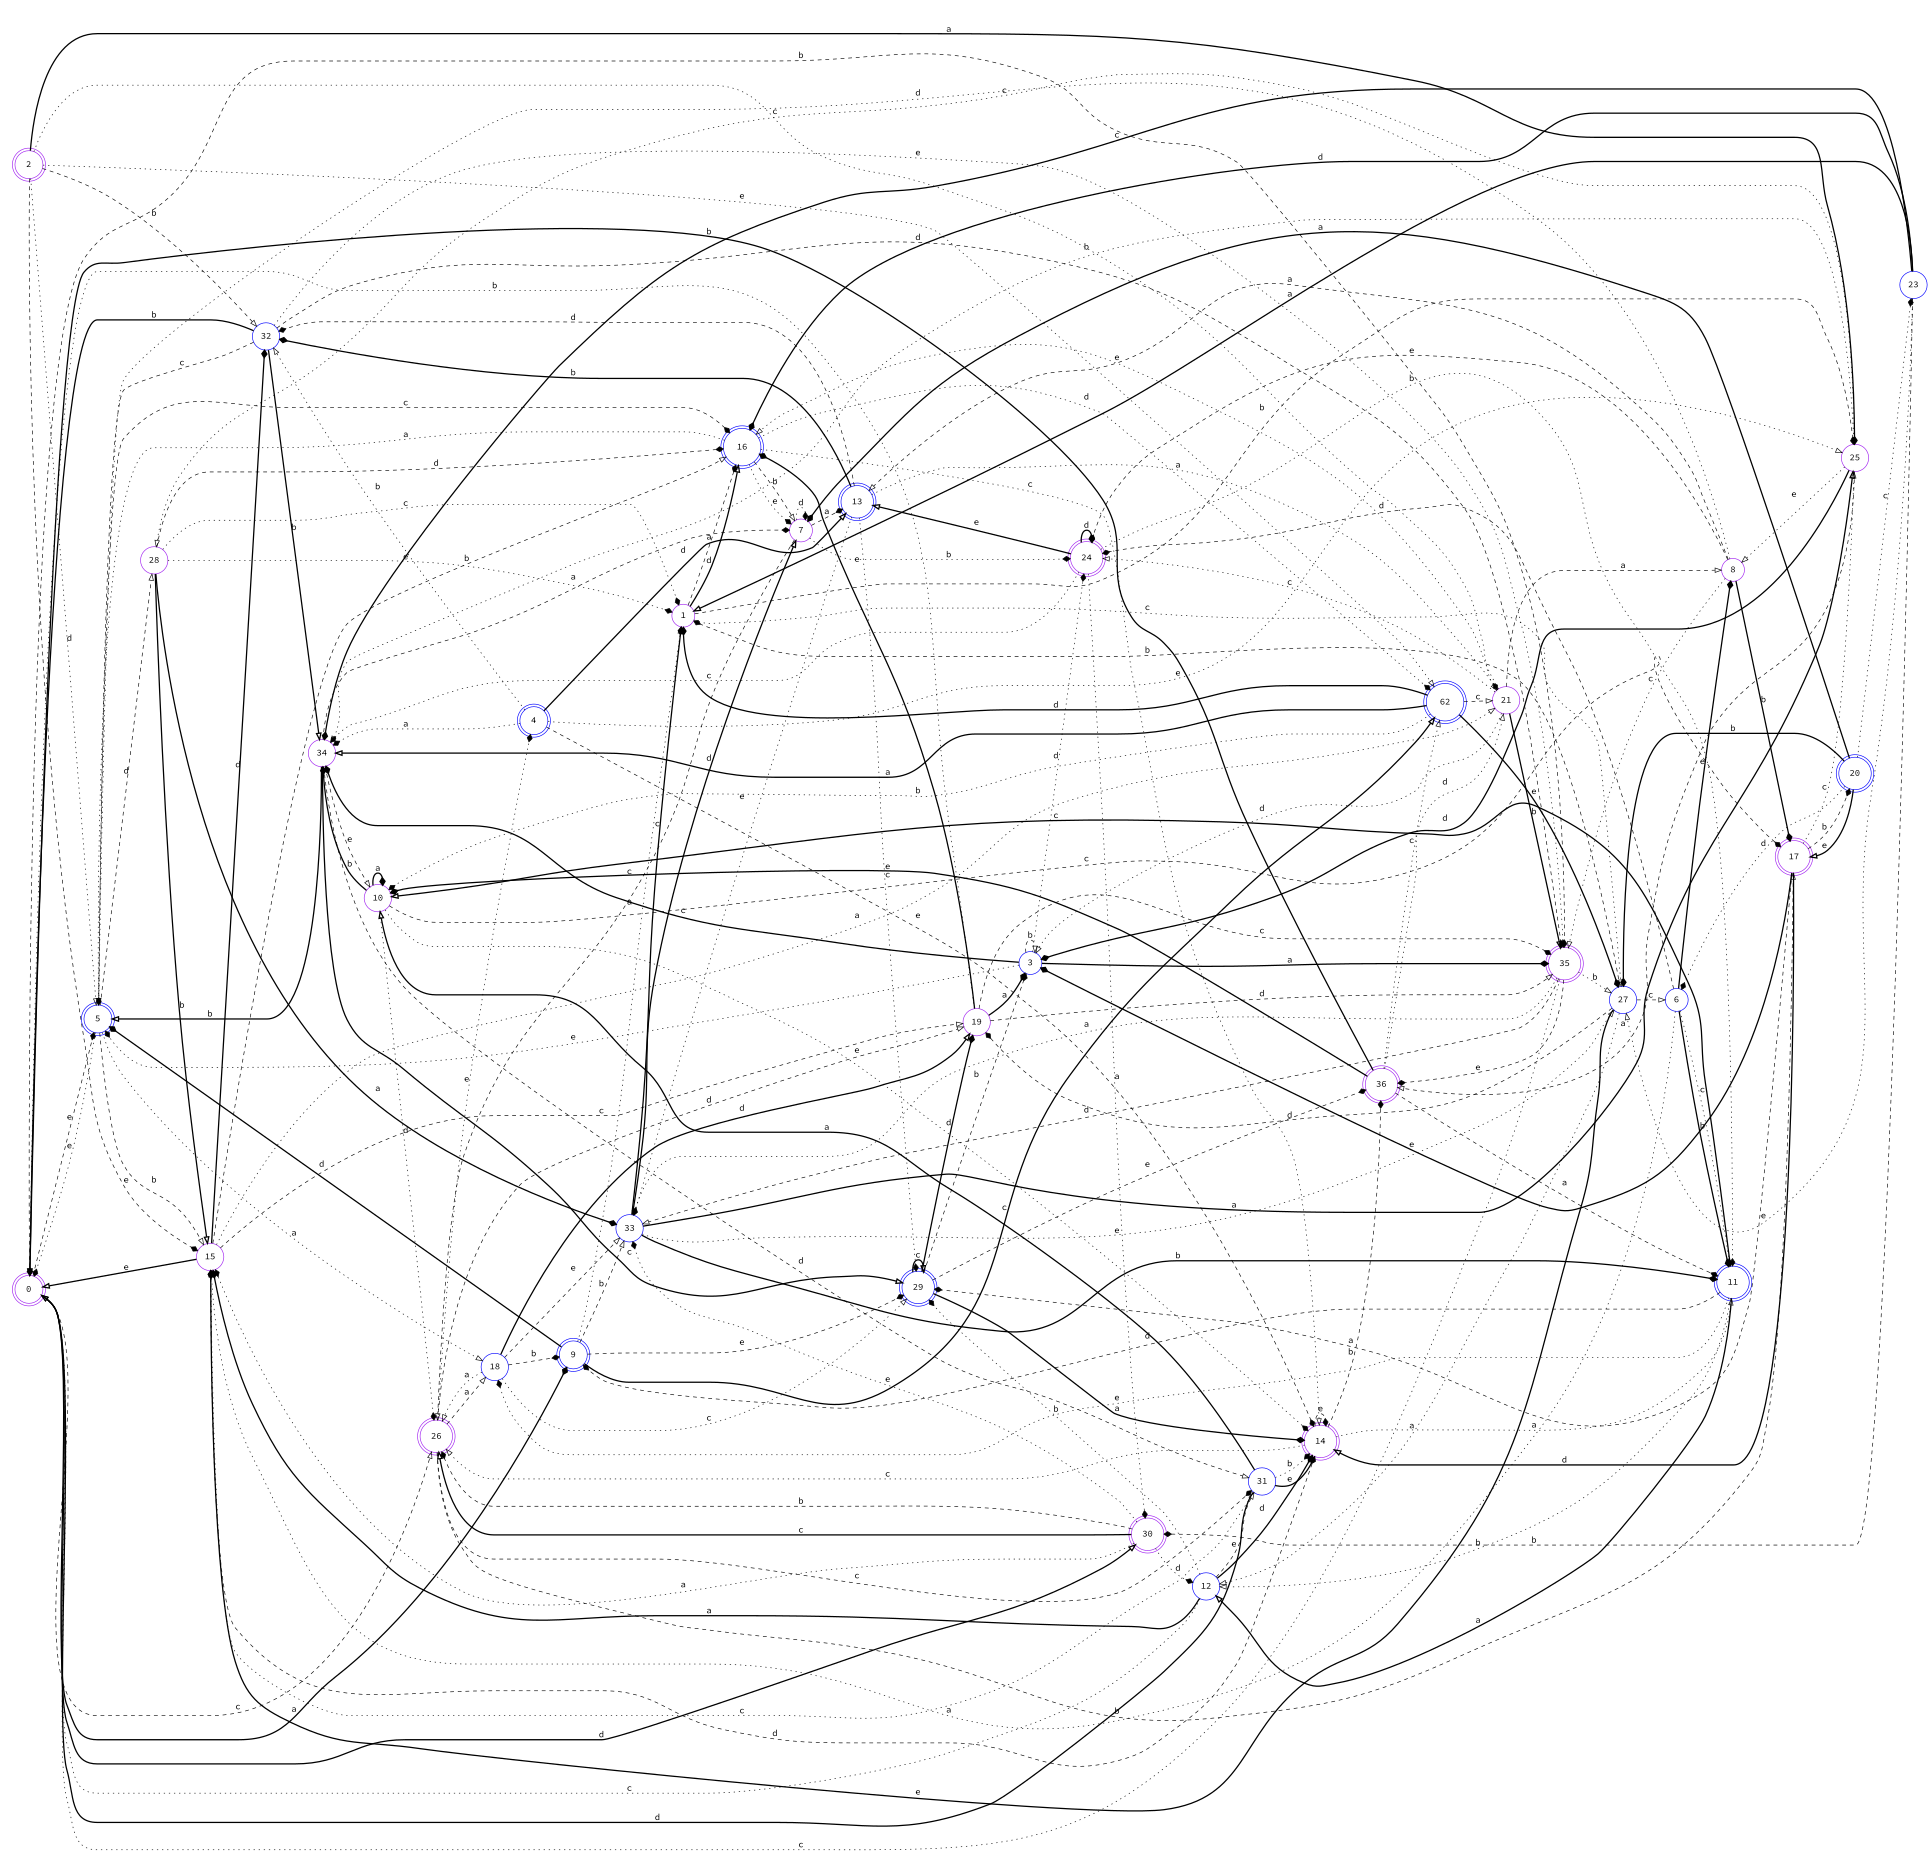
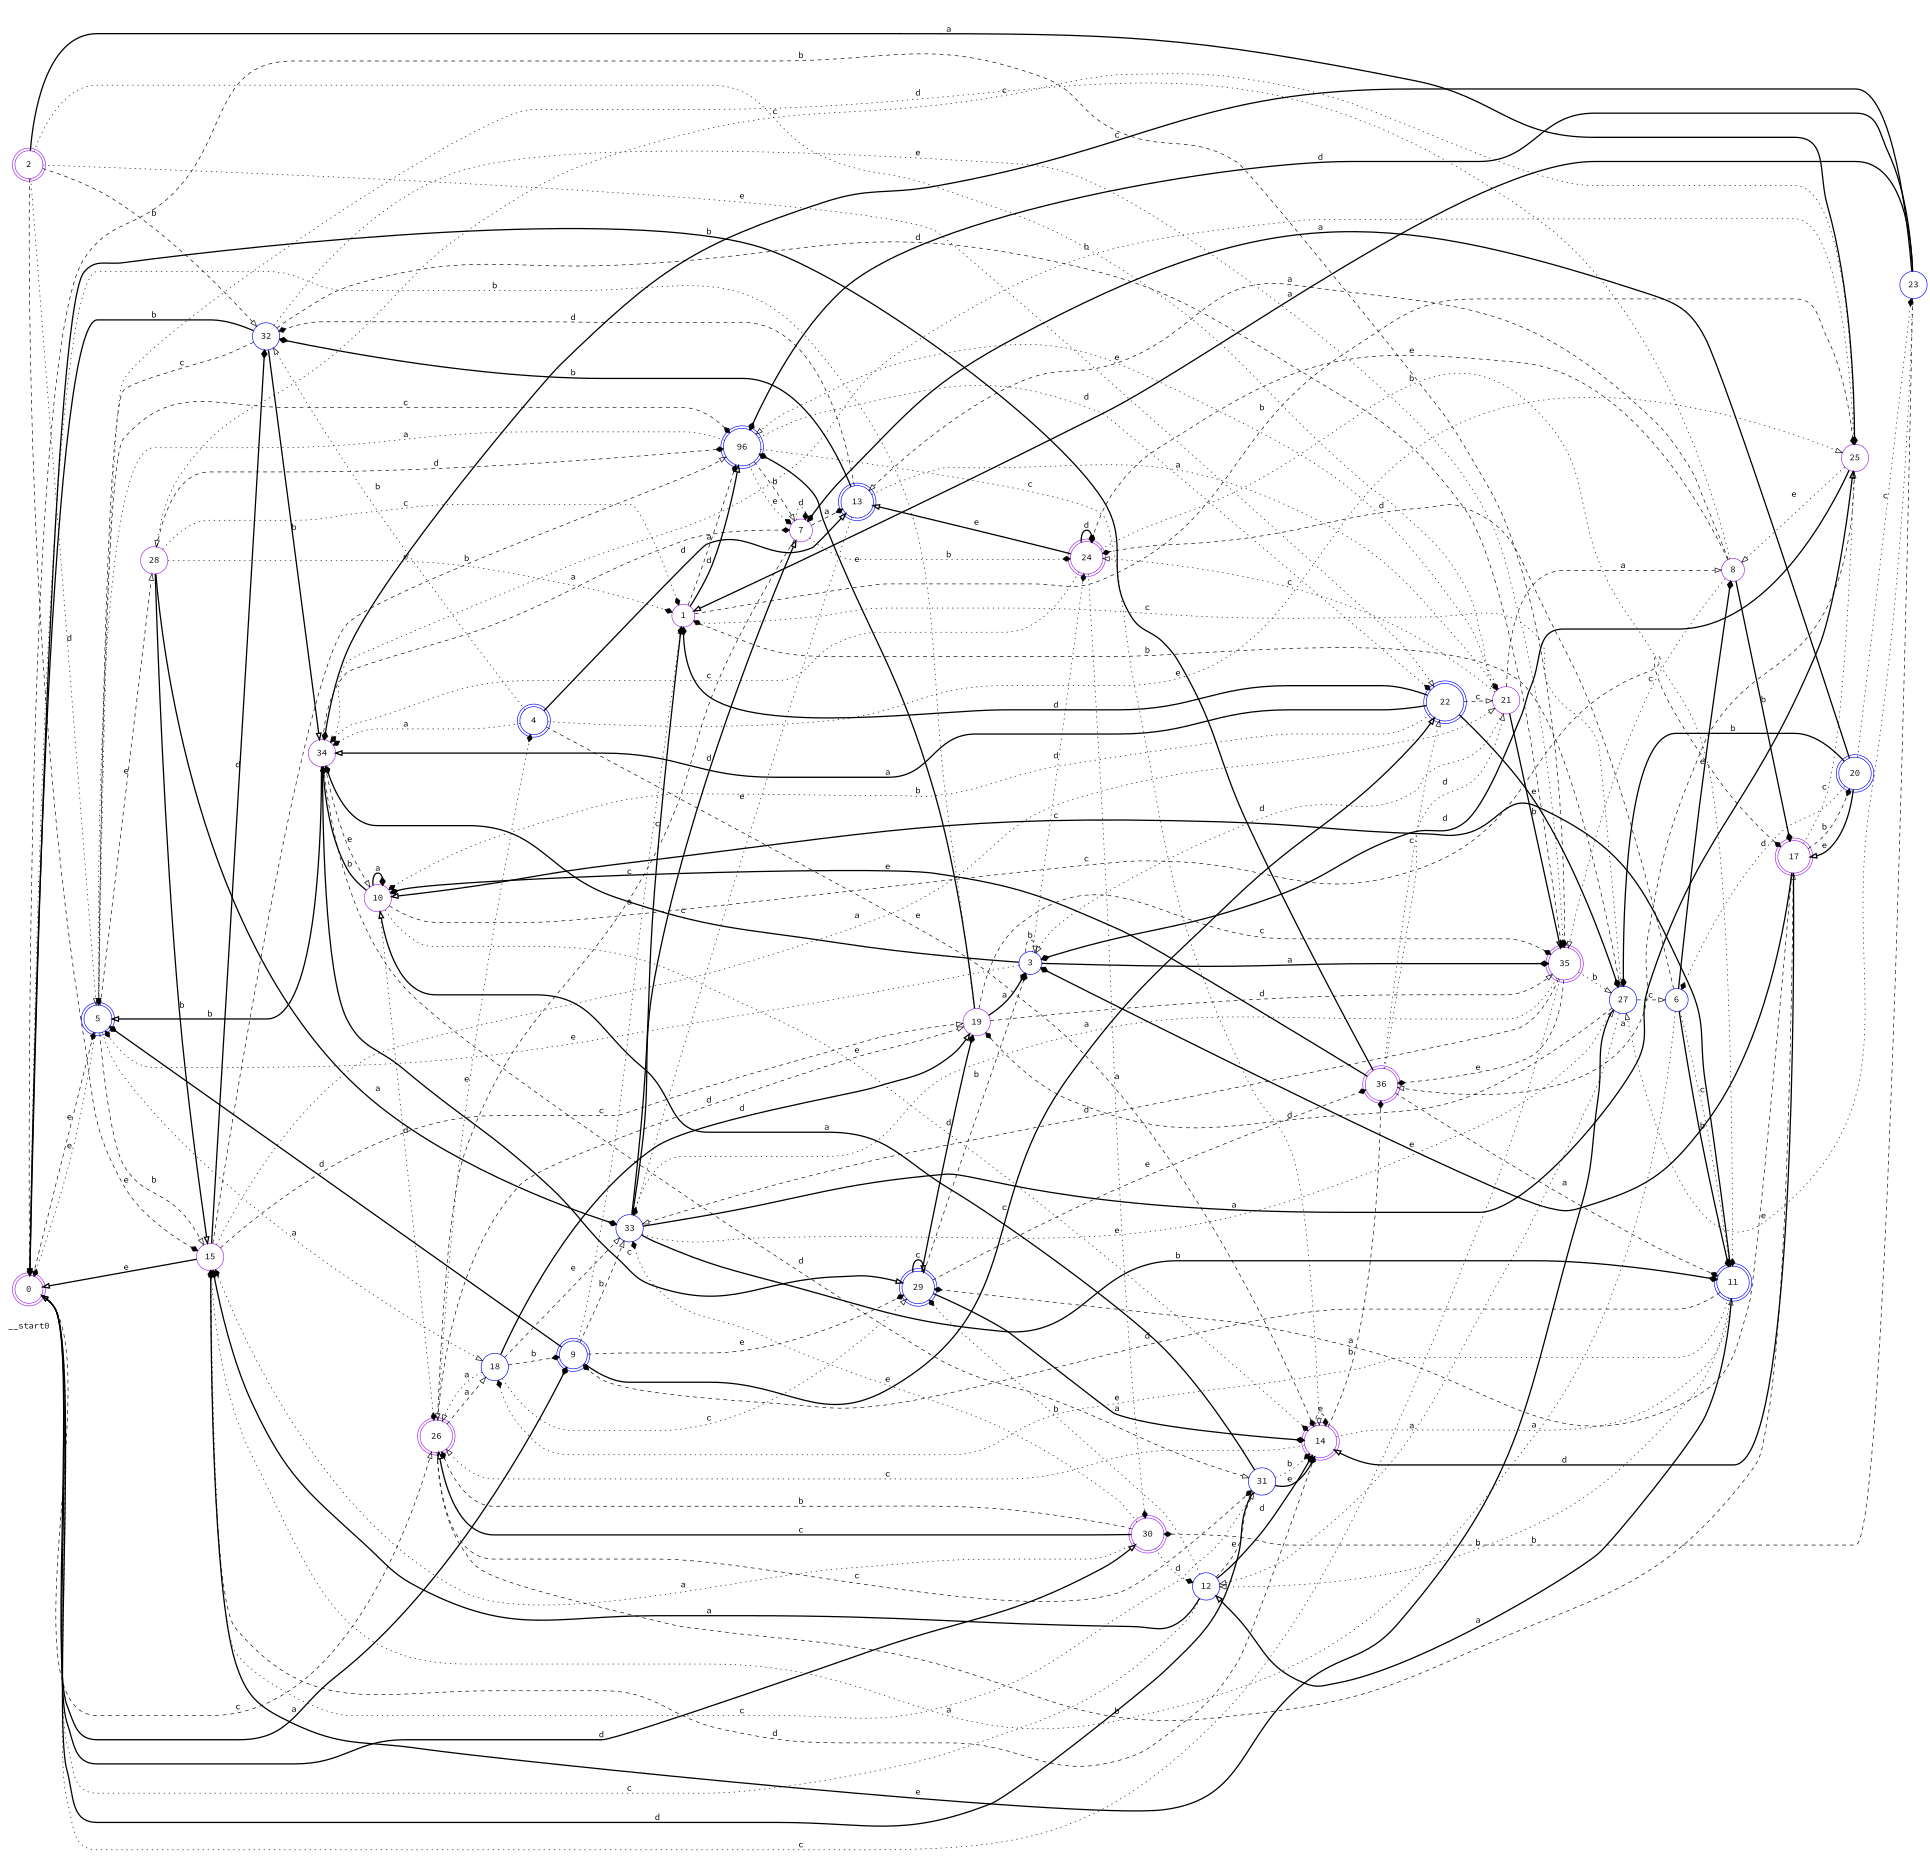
(742, 447) -> (742, 447)
(1445, 702) -> (1445, 702)
(126, 771) -> (126, 771)
(883, 854) -> none
none -> (29, 1326)
